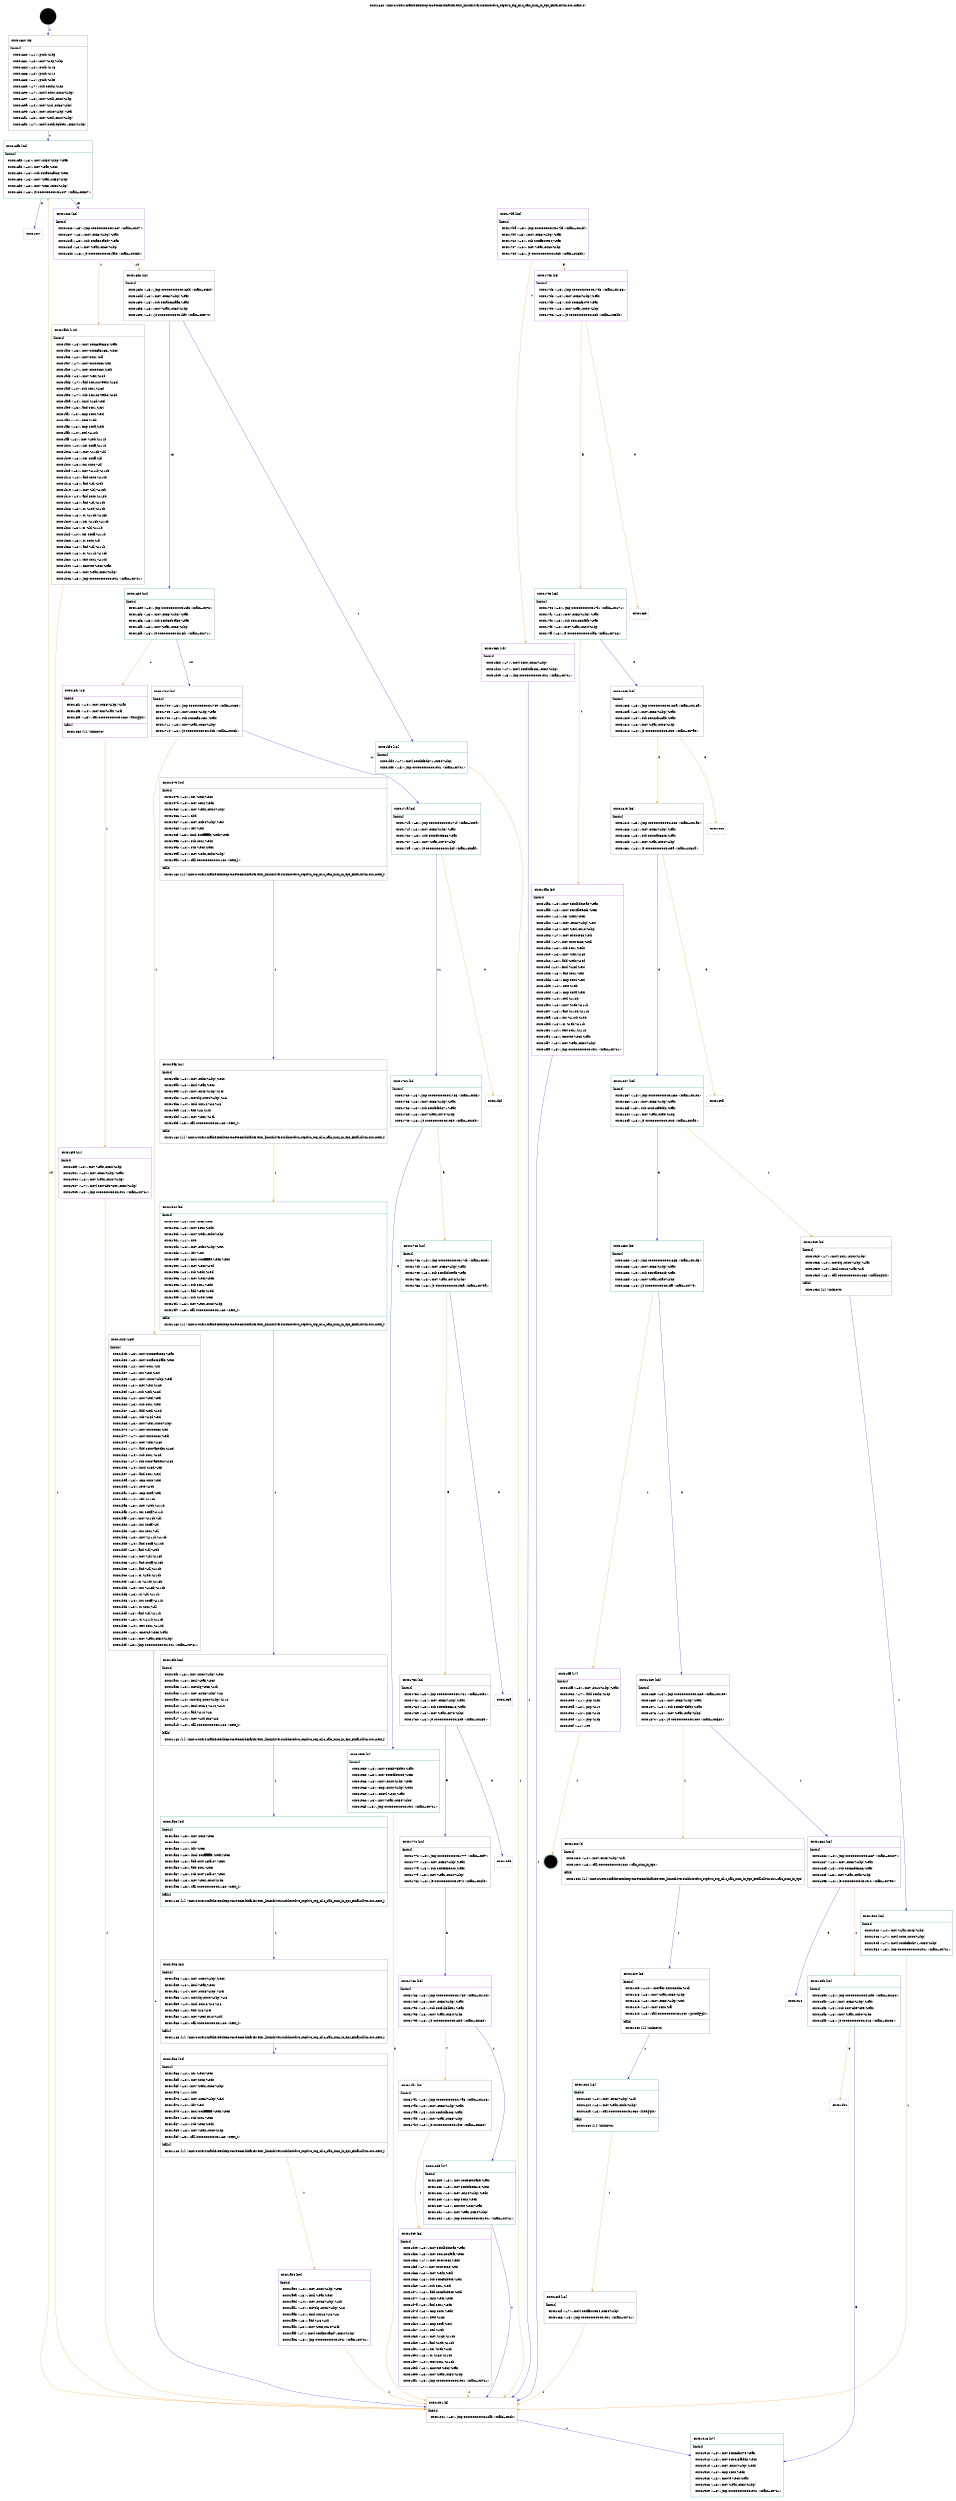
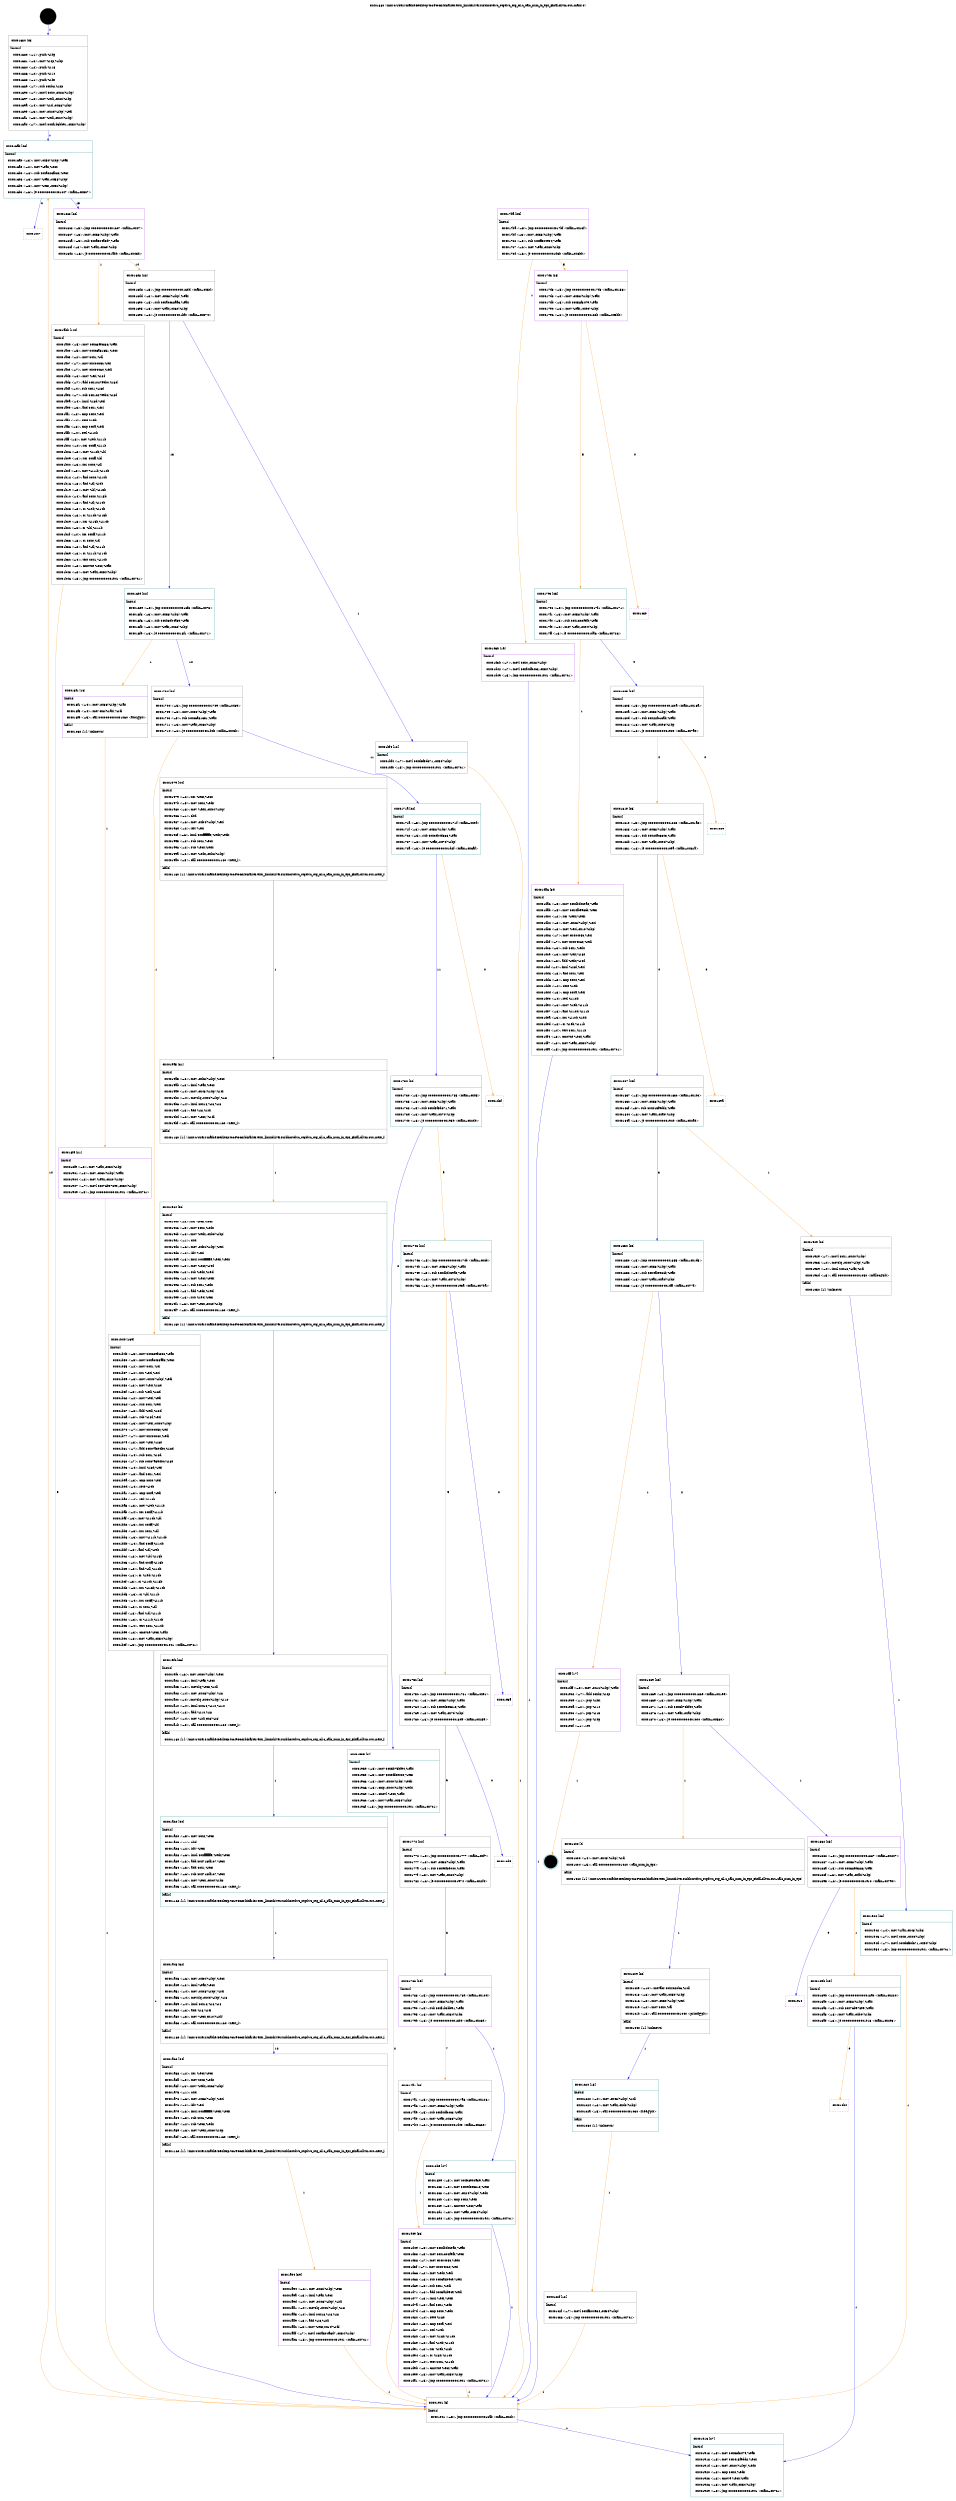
(57, 1493) -> (57, 1493)
(275, 2049) -> (276, 2049)
(856, 2308) -> (856, 2308)
